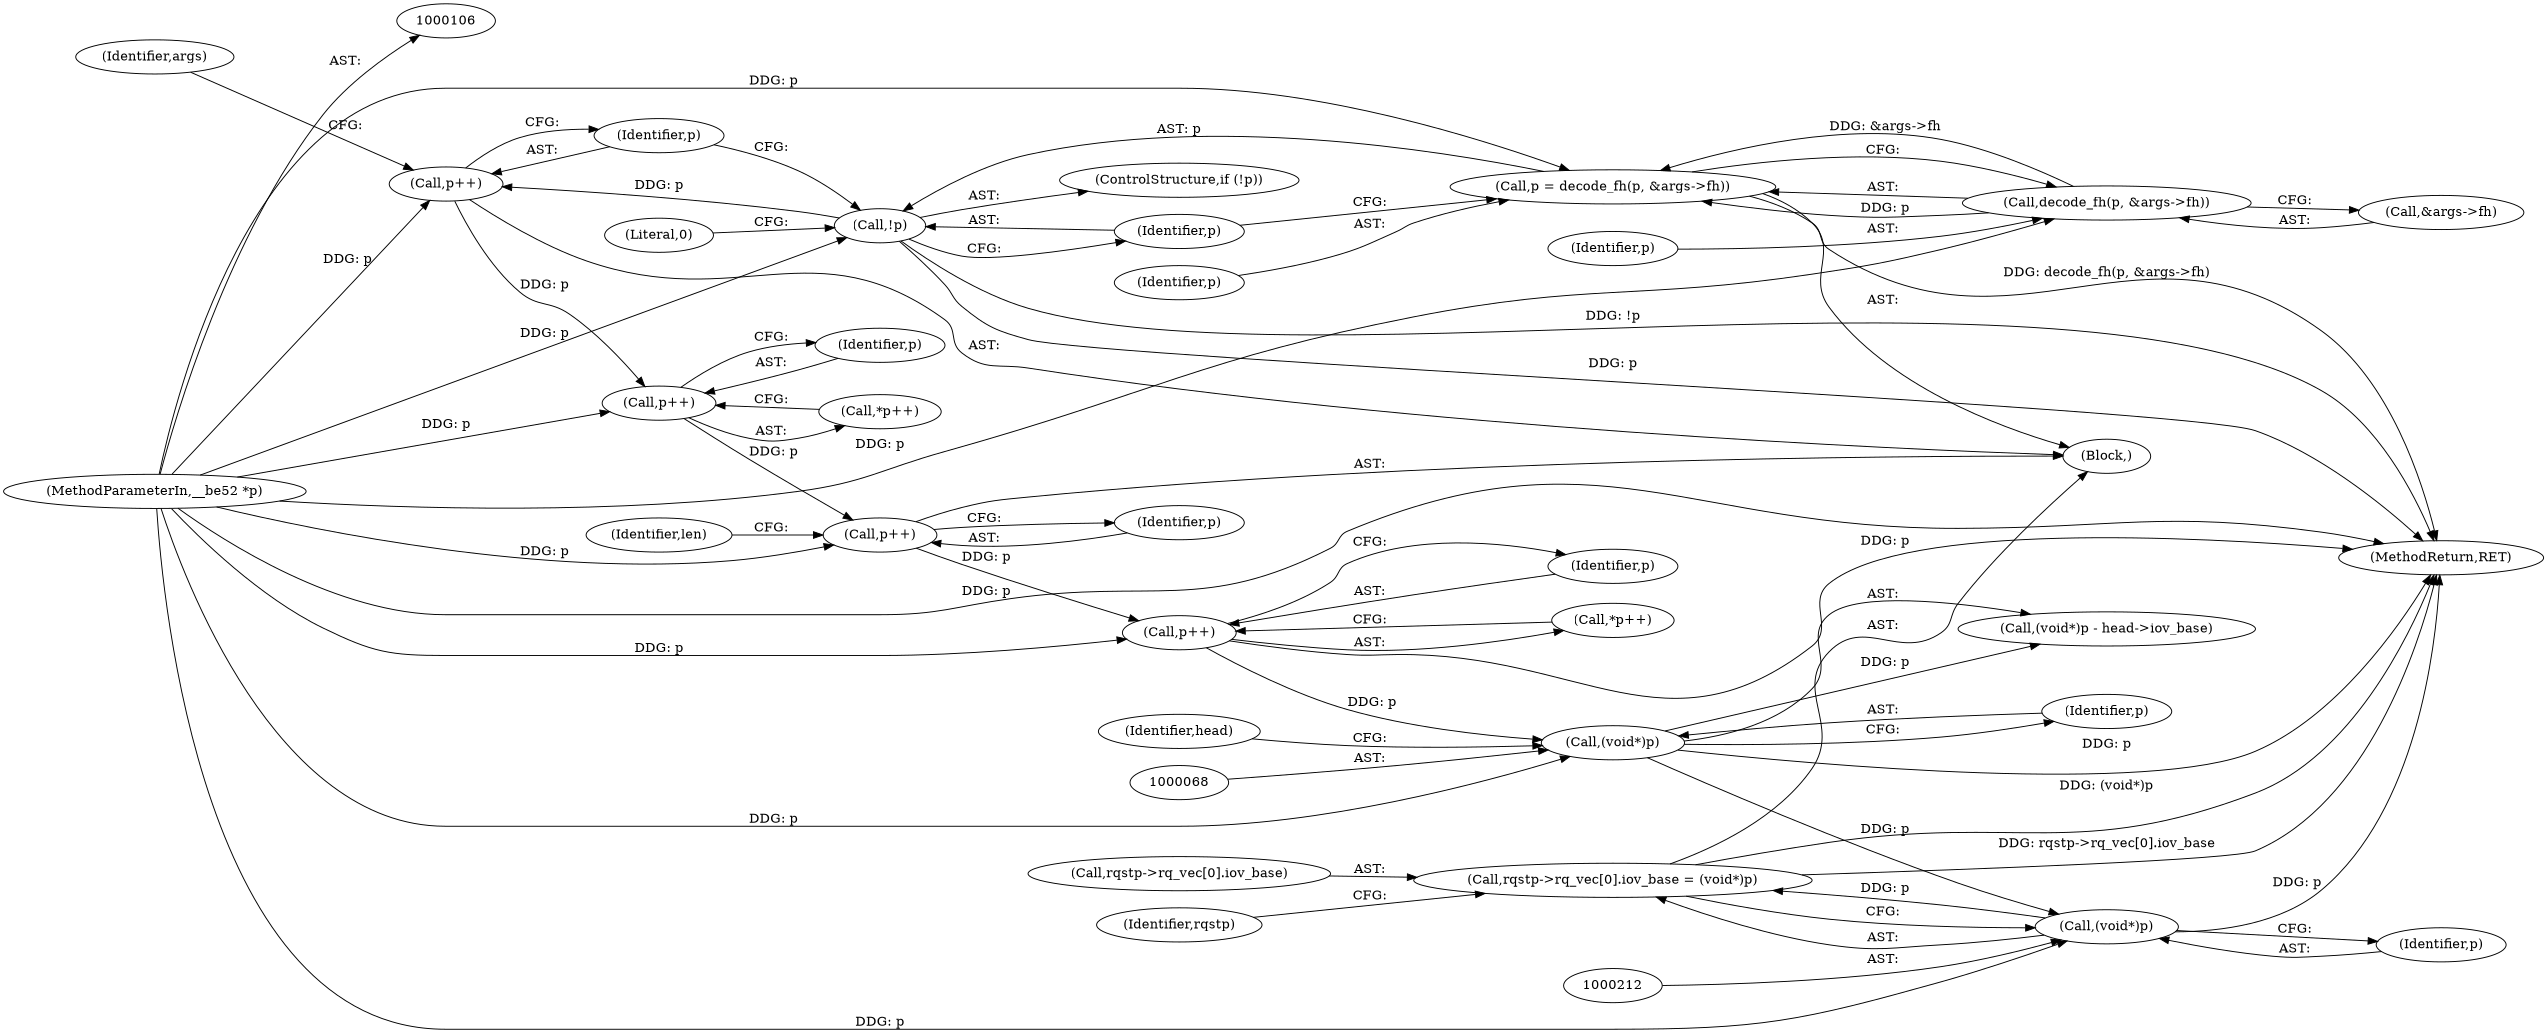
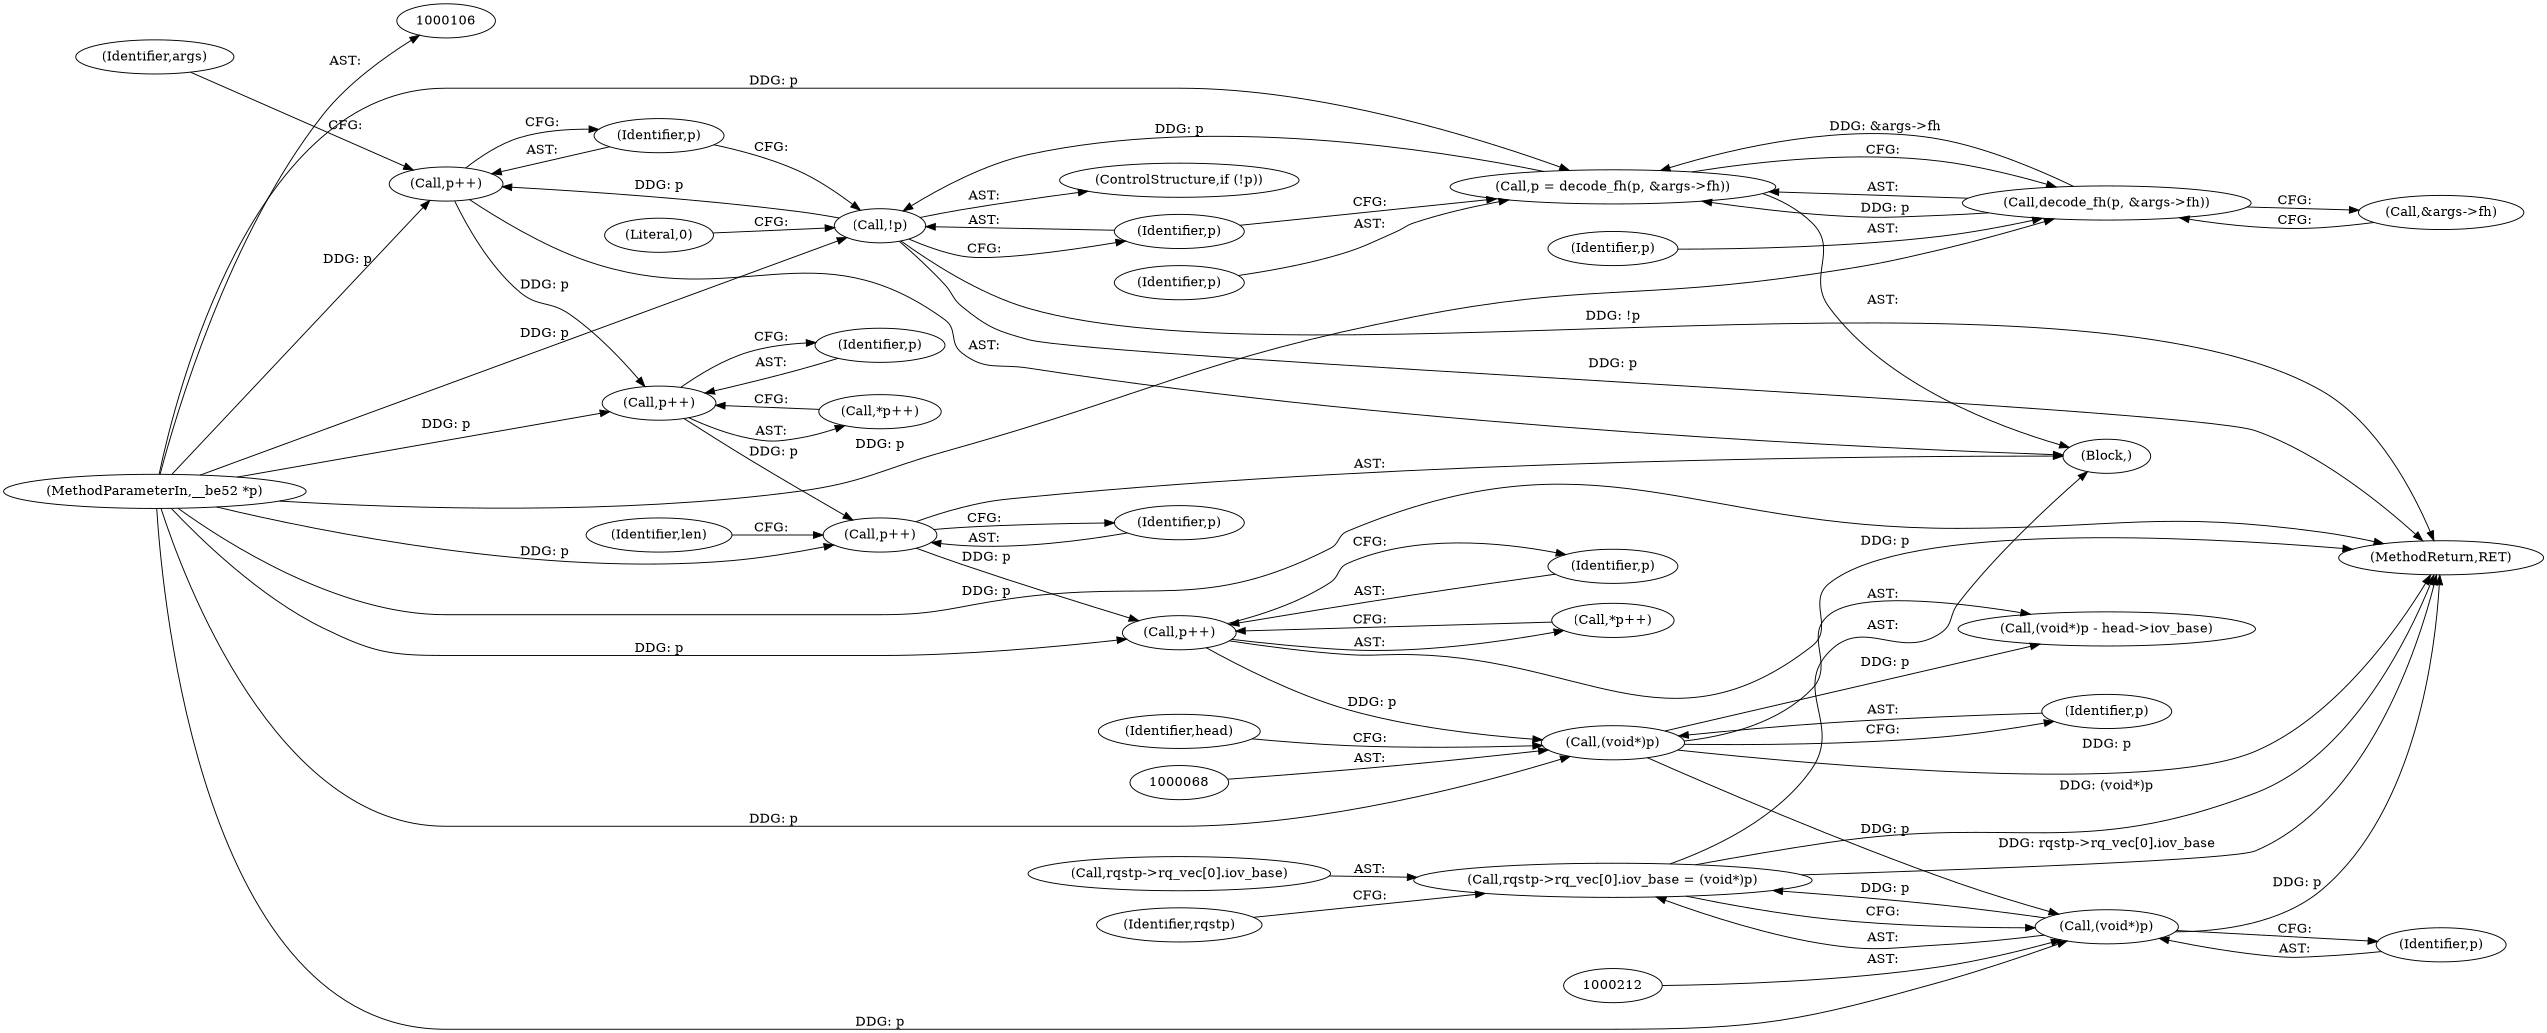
(1179, 129) -> (1179, 129)
(2297, 221) -> (2297, 221)
(2142, 280) -> none
